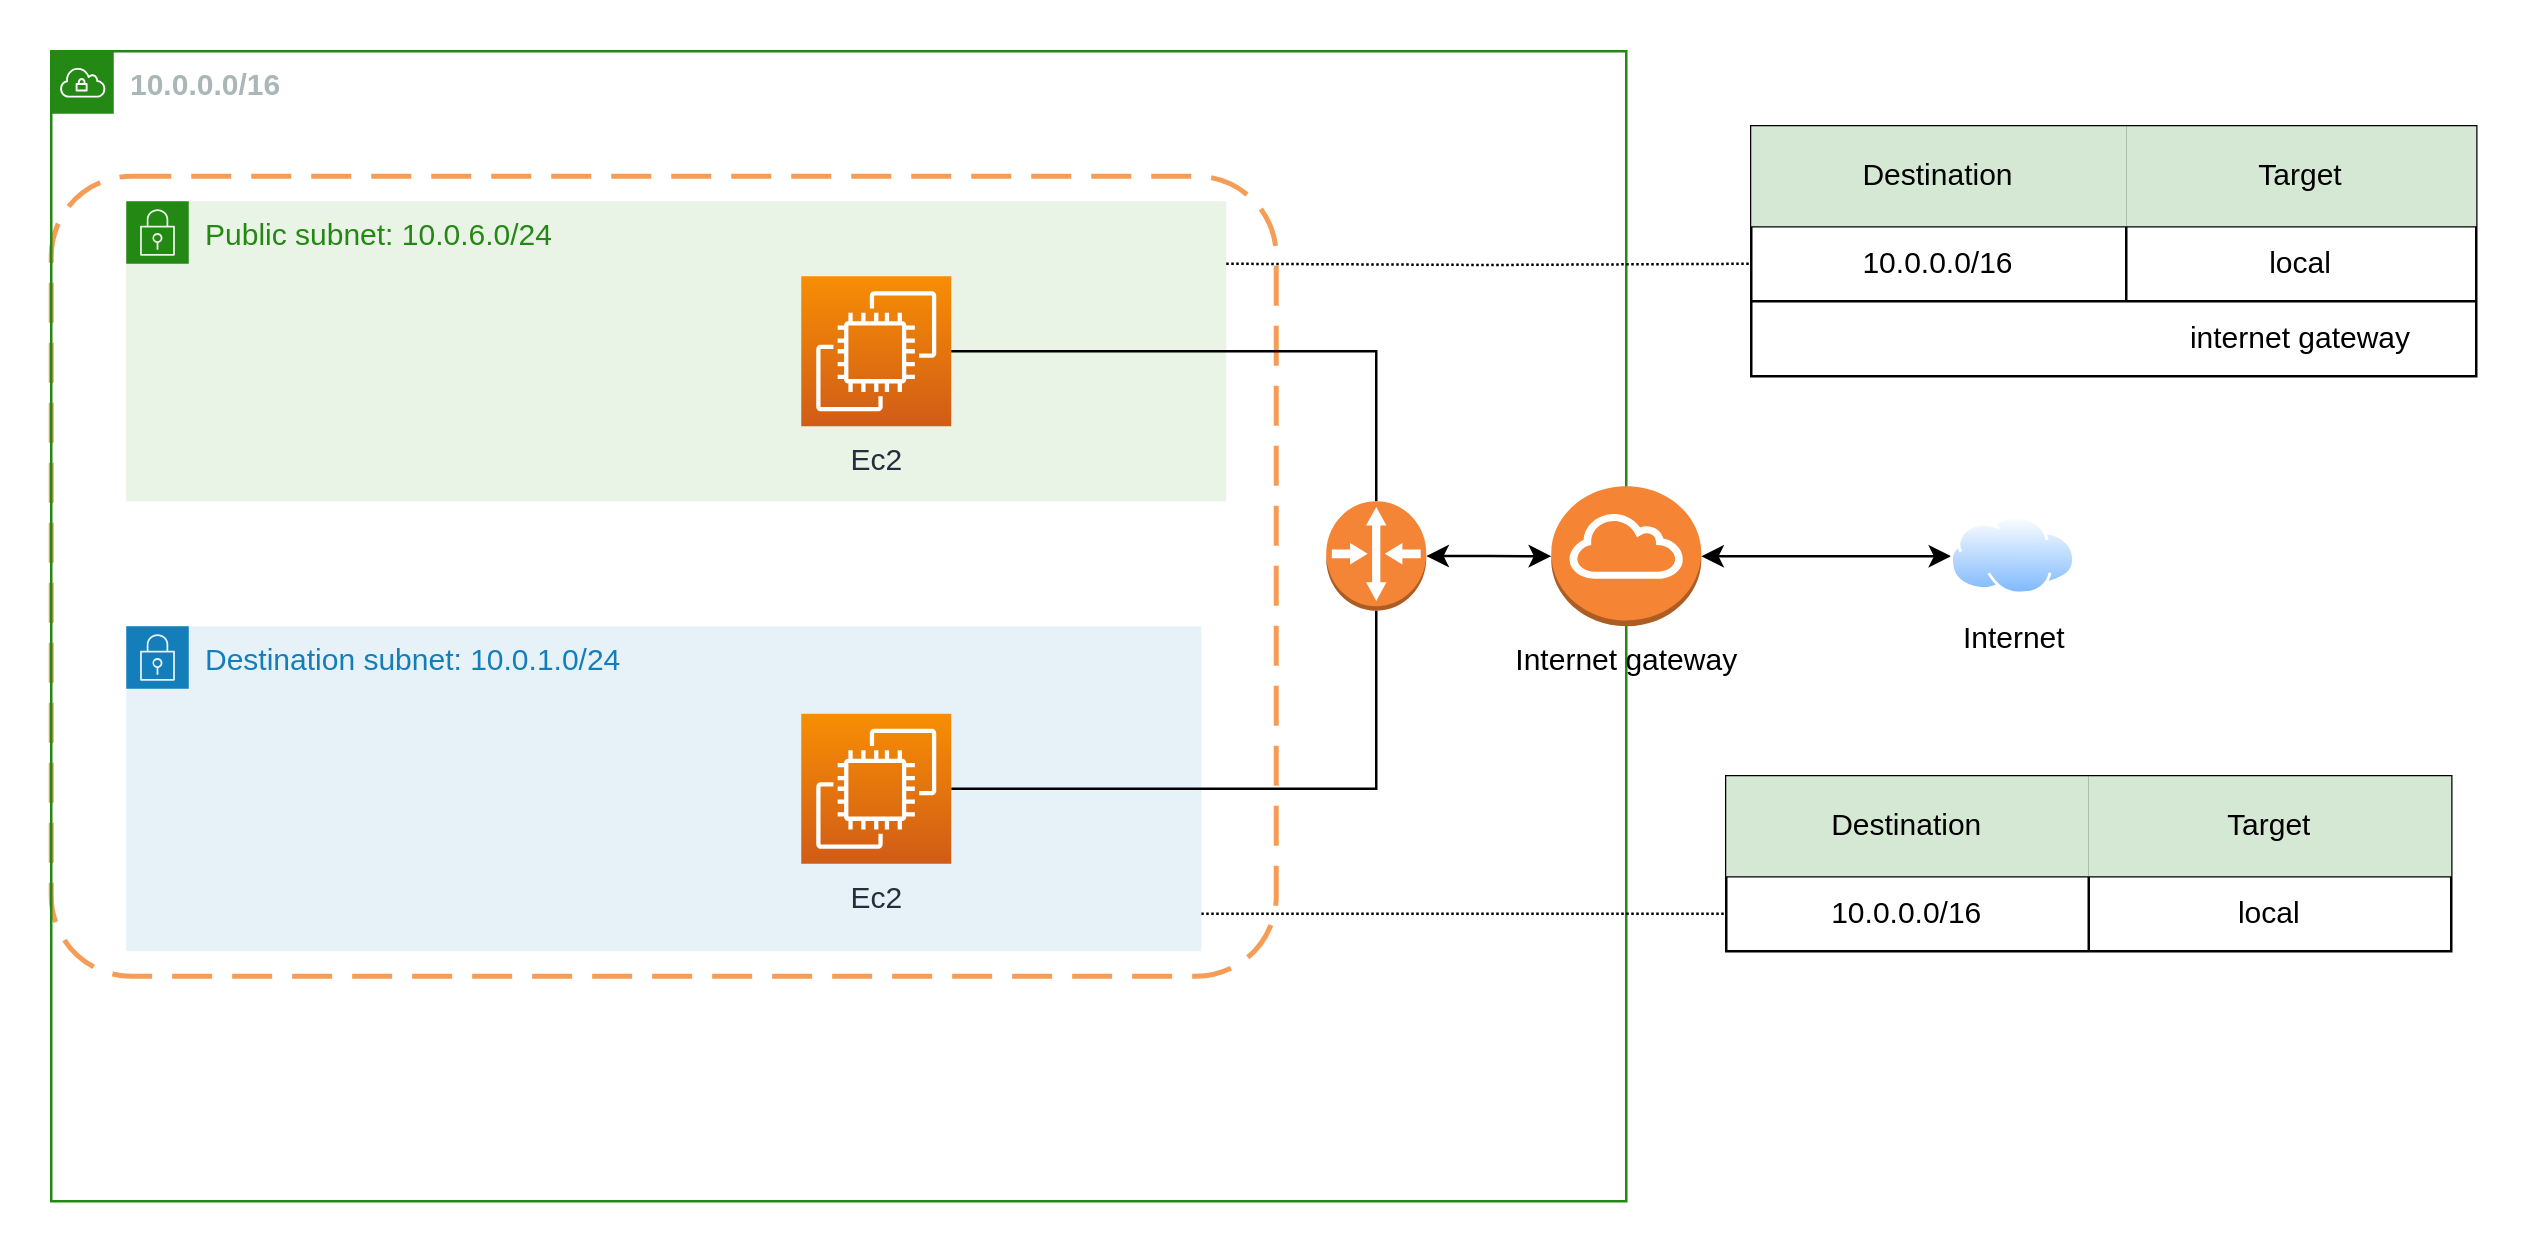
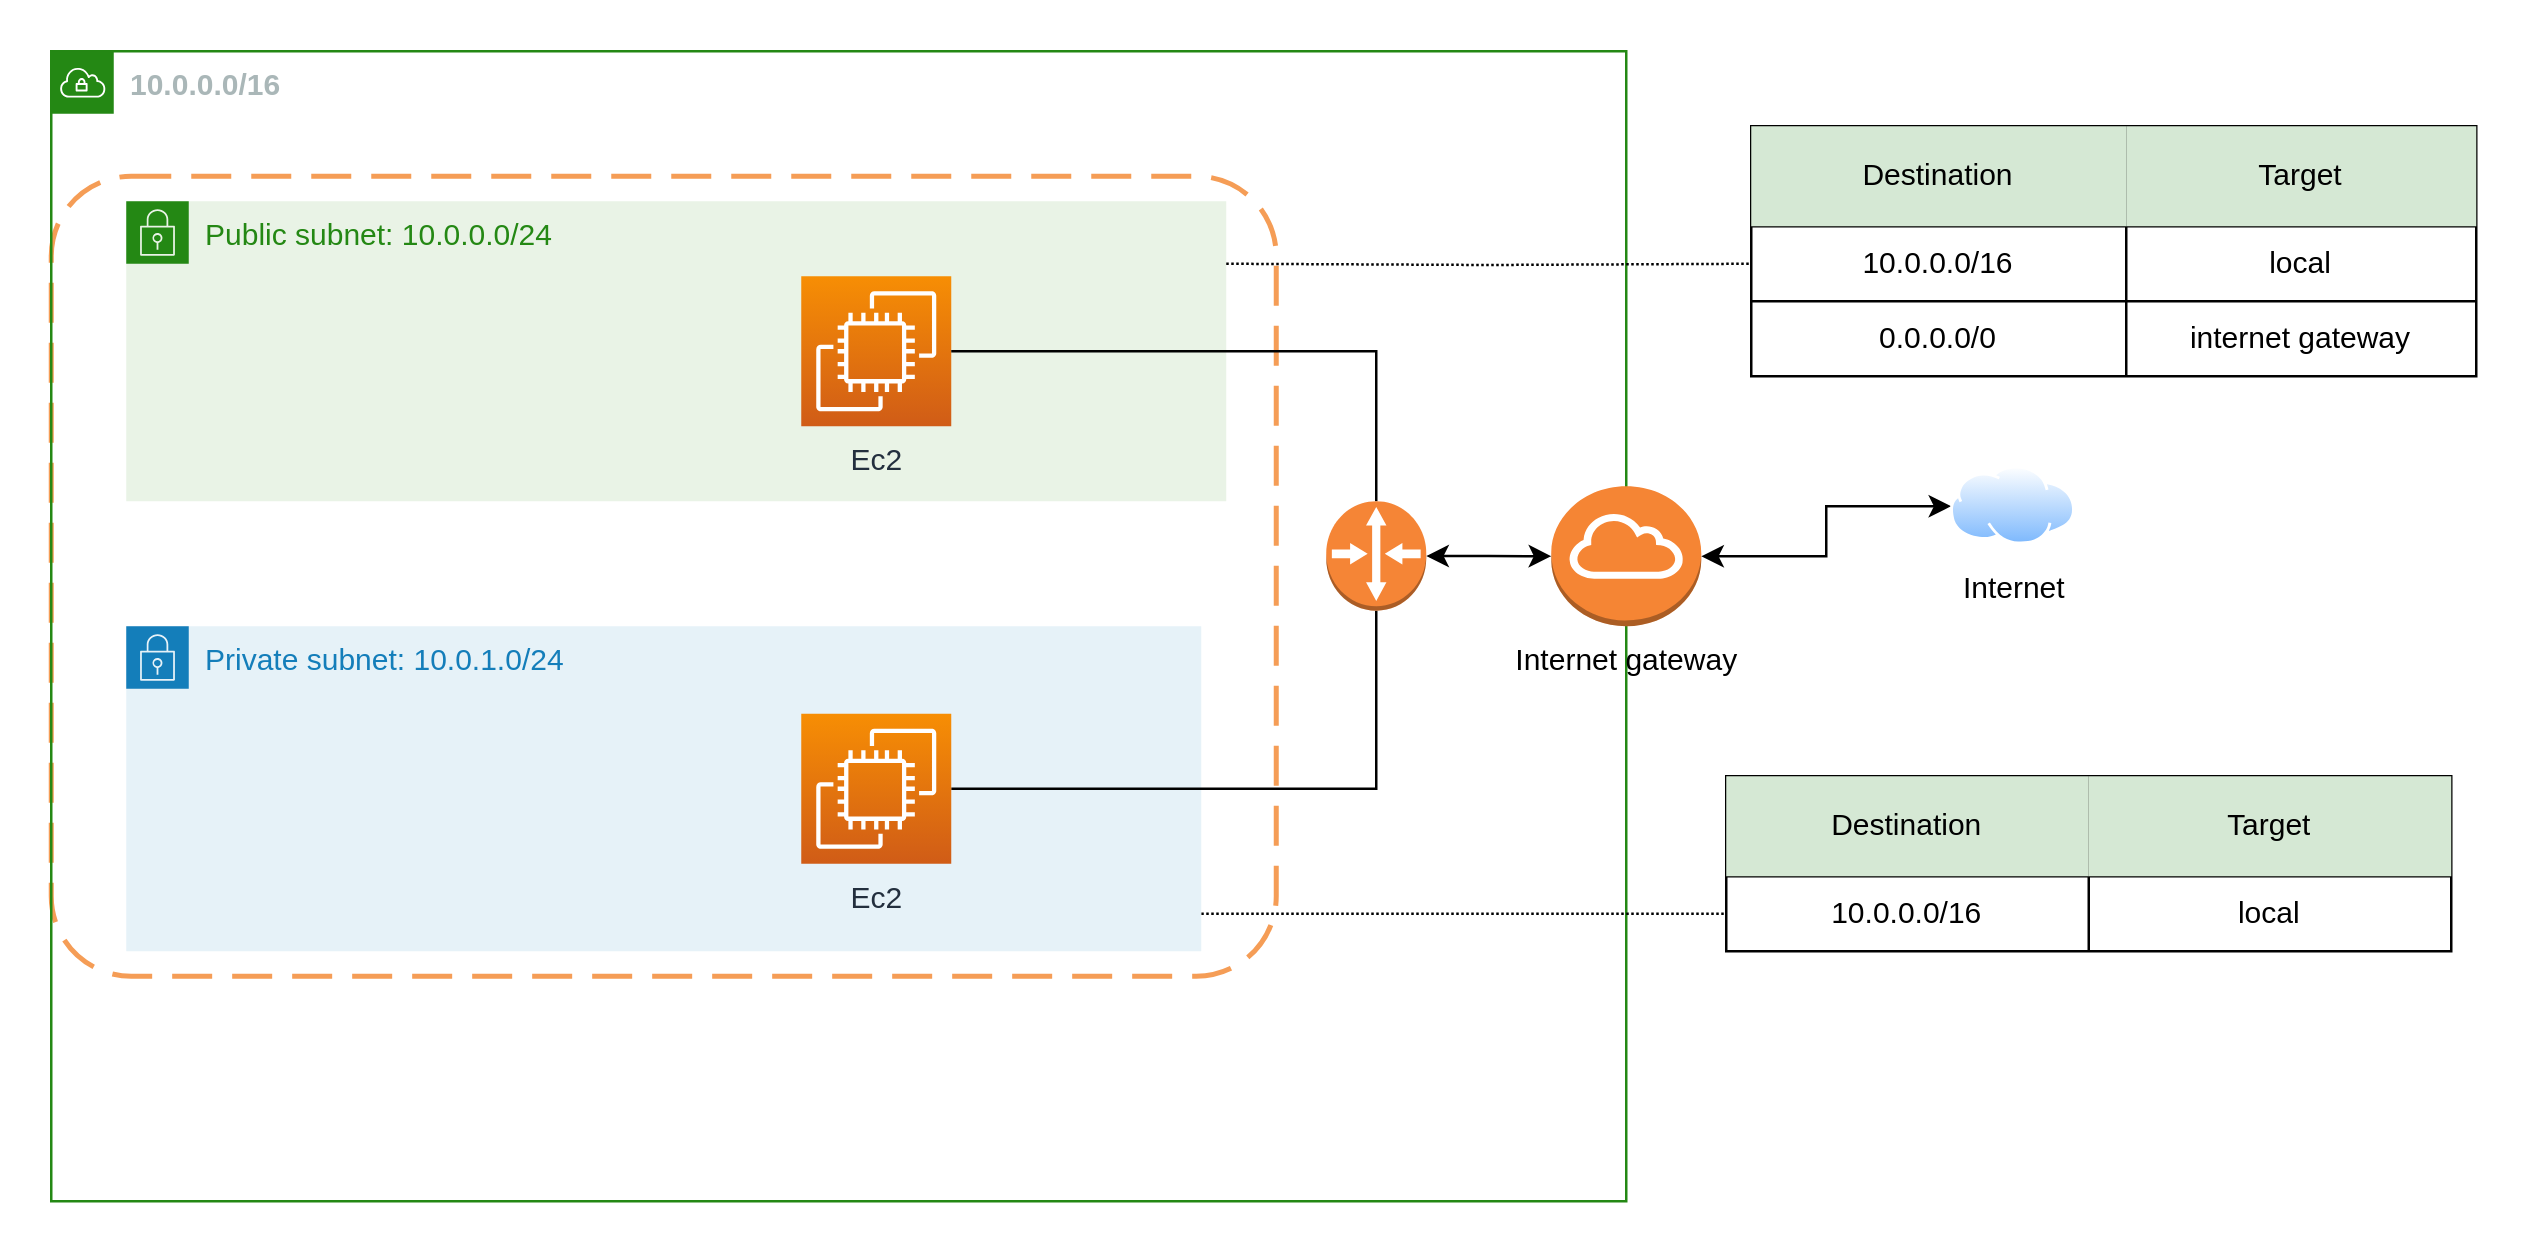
(393, 237) -> (393, 237)
none -> (1939, 339)
(2014, 556) -> (2014, 506)
(435, 662) -> (406, 662)
